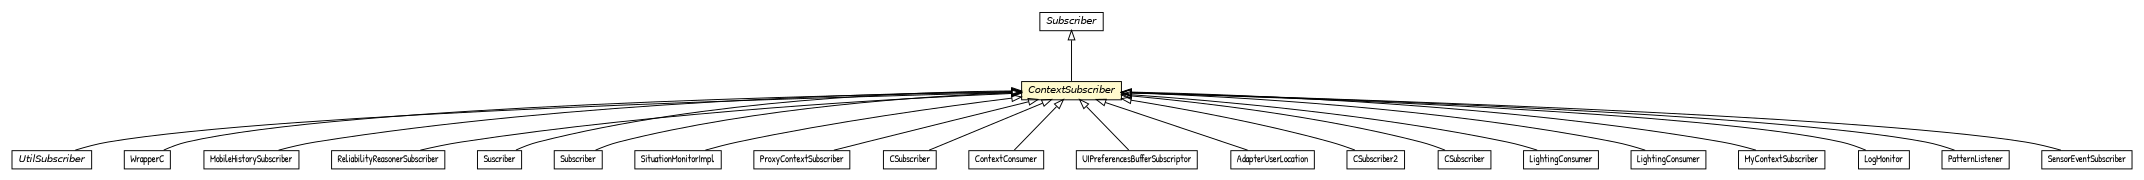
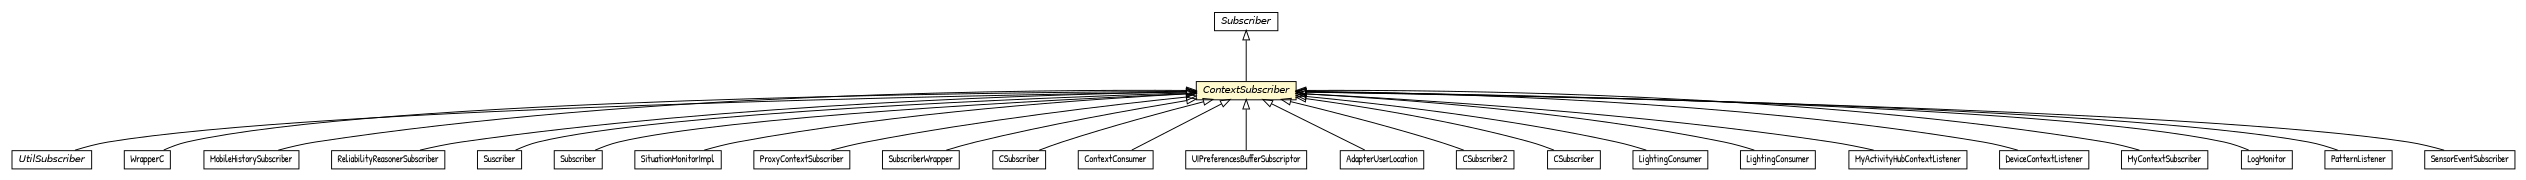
none -> (921, 159)
none -> (1907, 159)
none -> (2044, 159)
